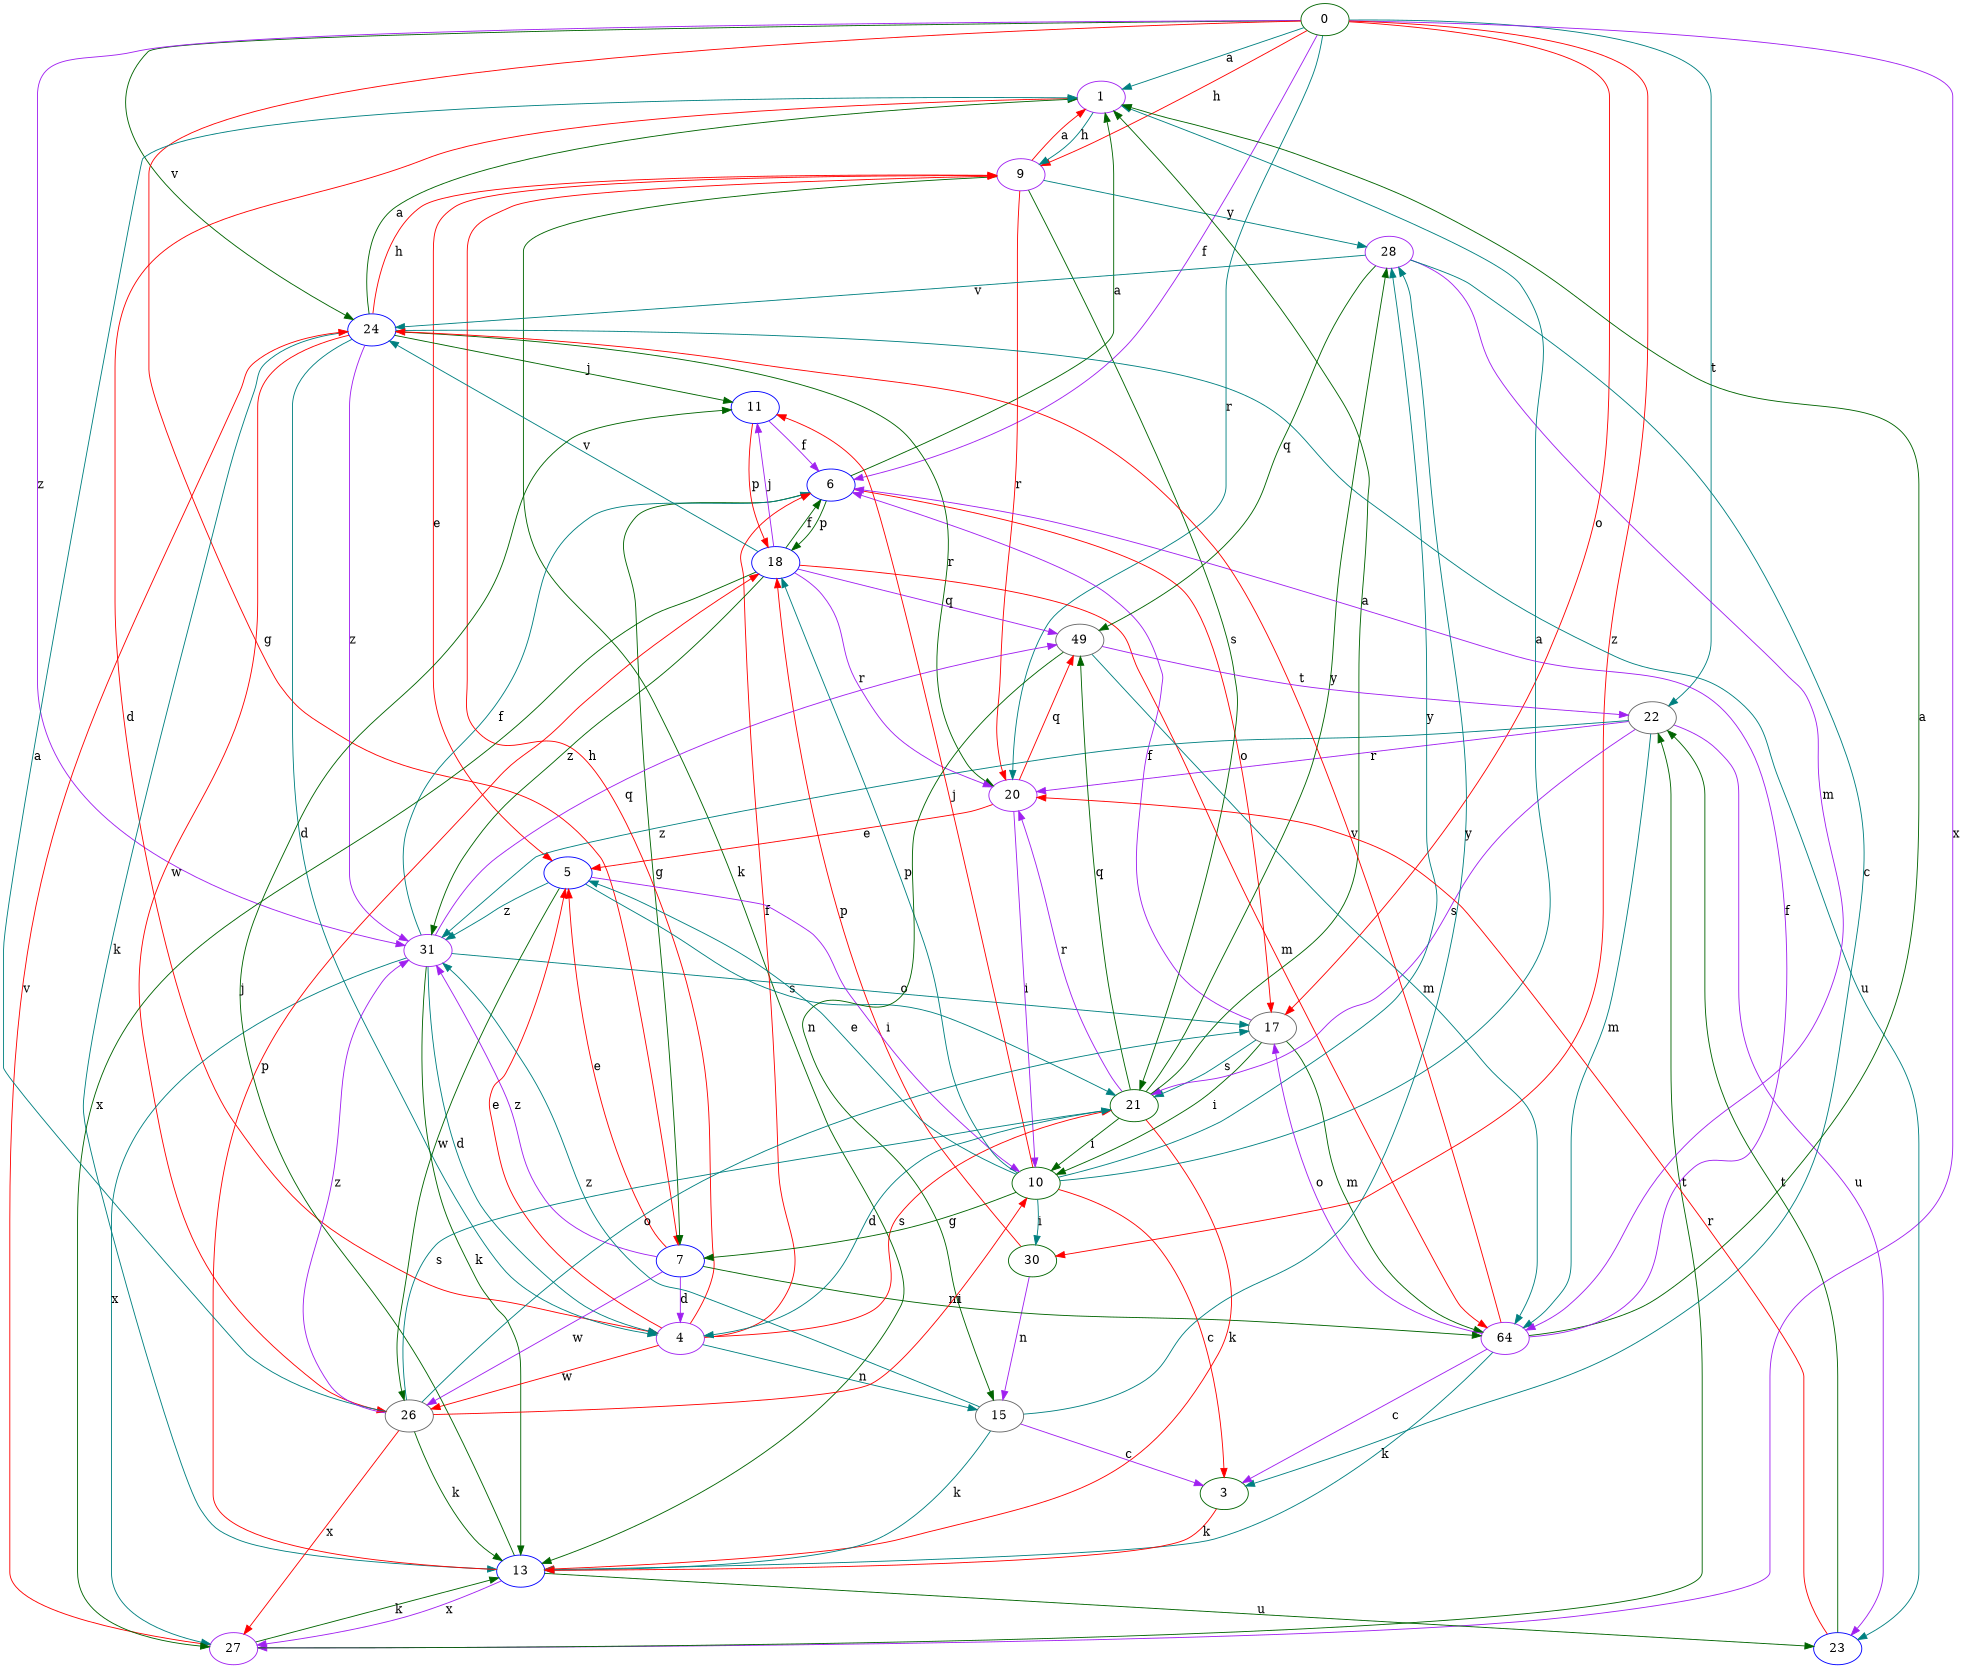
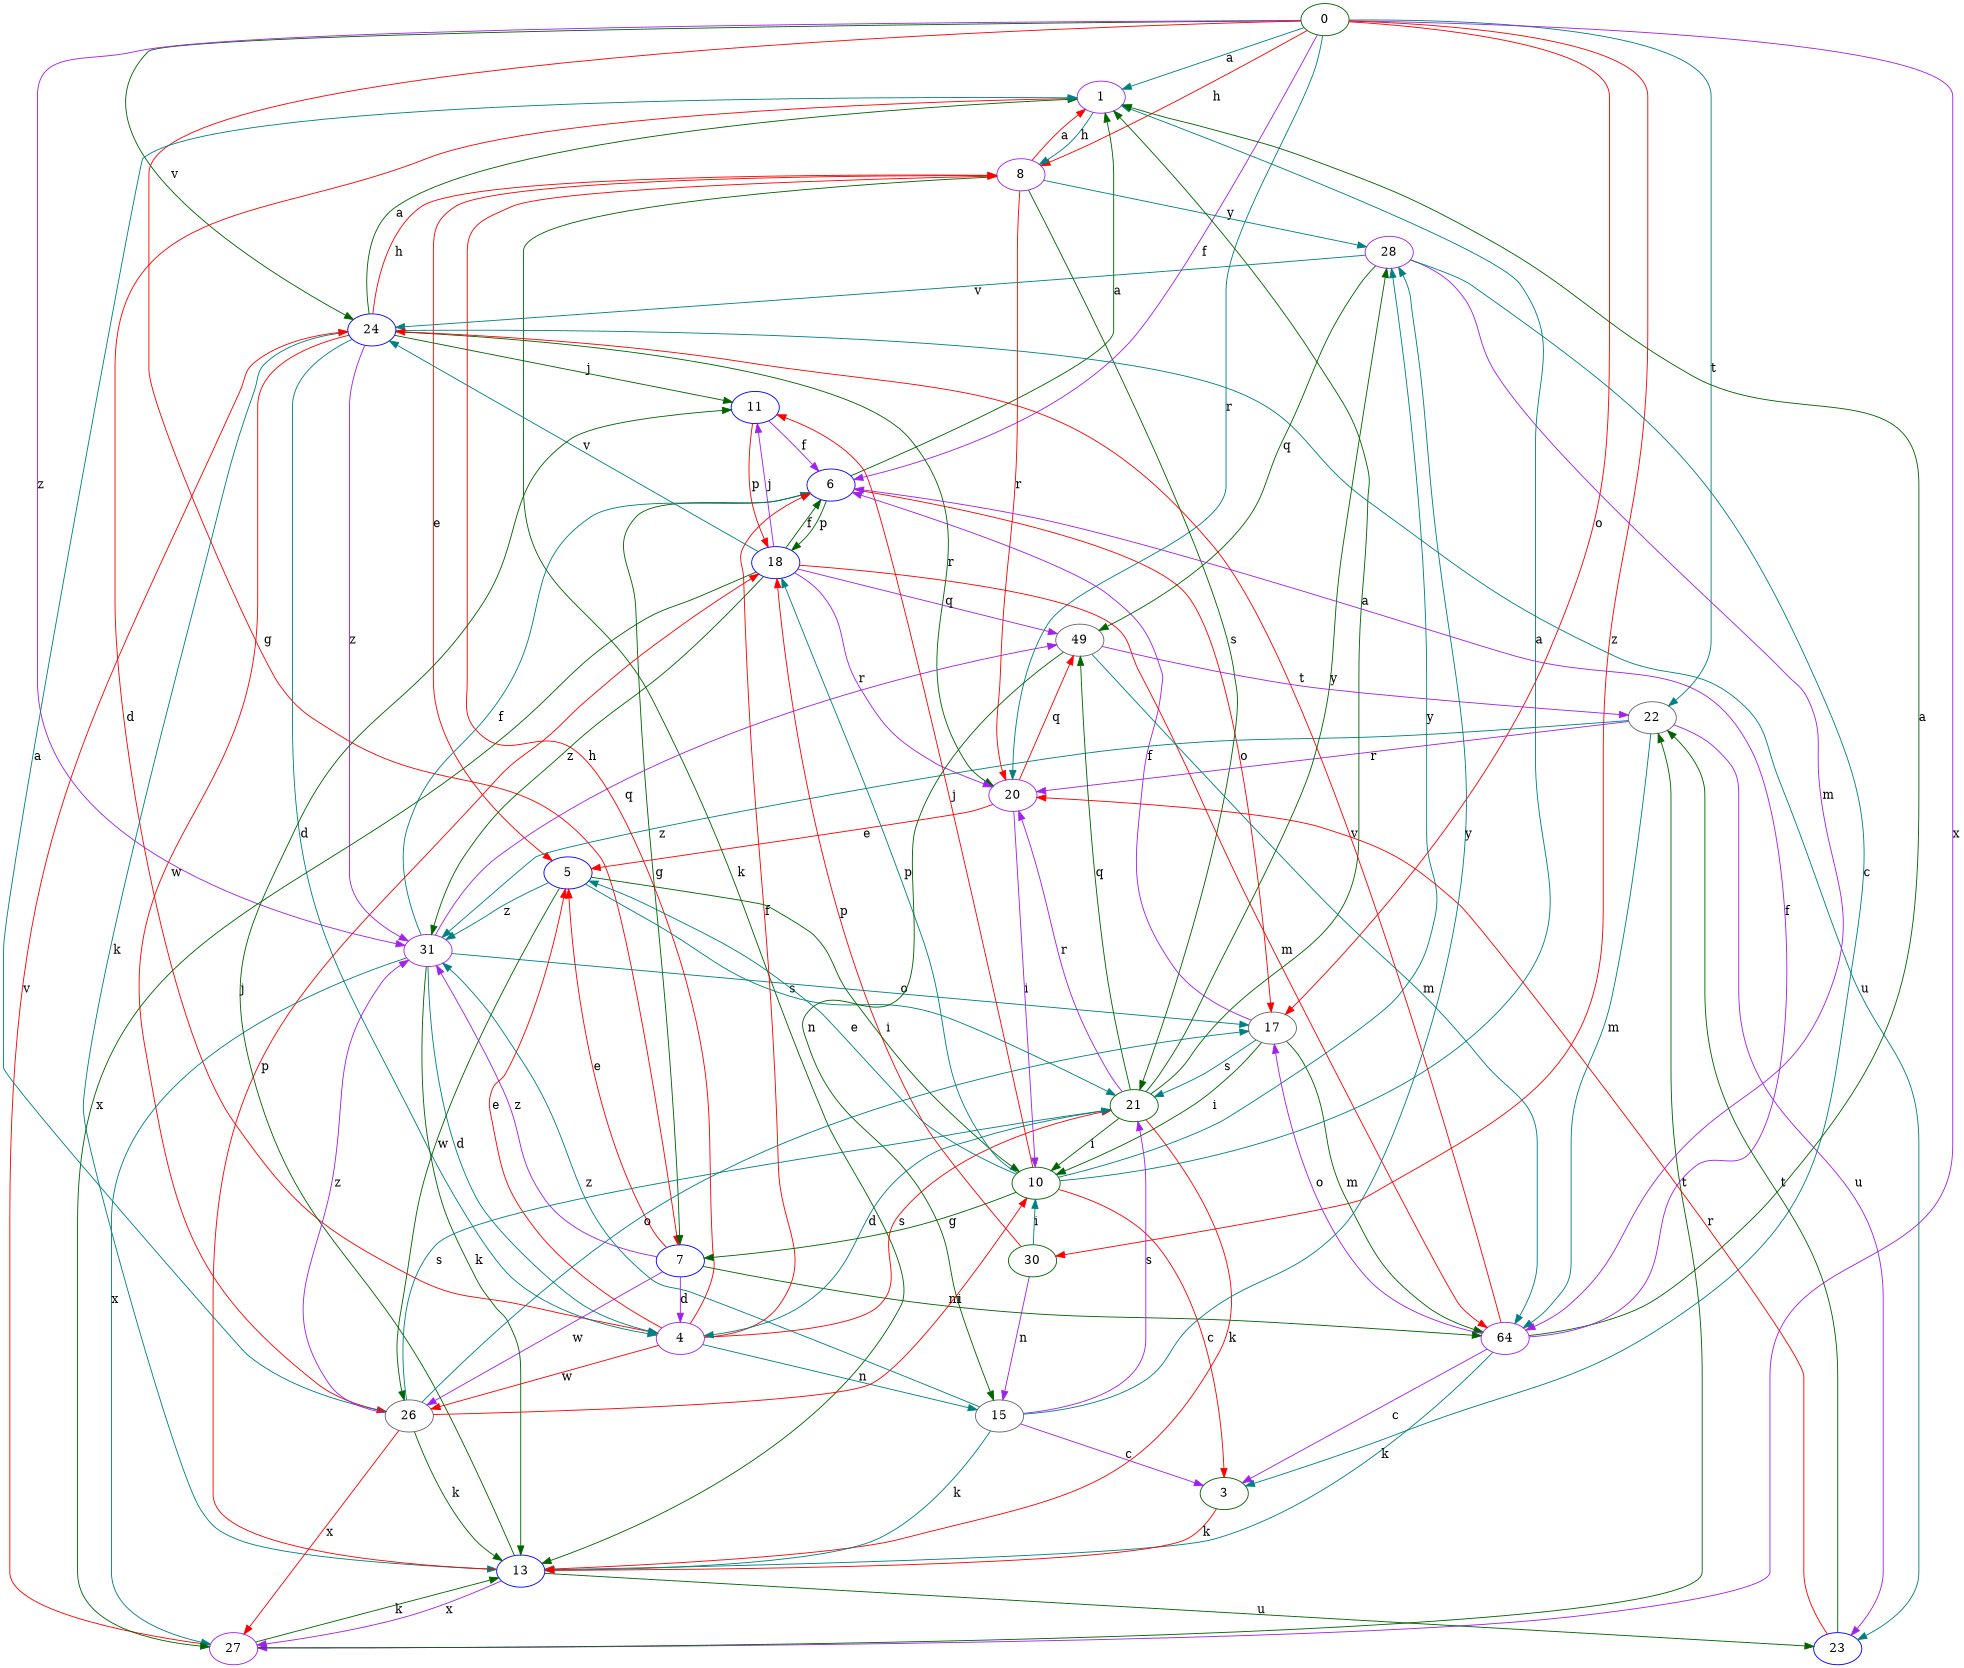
(1021, 175) -> (1021, 175)
(1415, 961) -> (1146, 1303)
(834, 966) -> (834, 966)
(1038, 1218) -> (1034, 1227)
